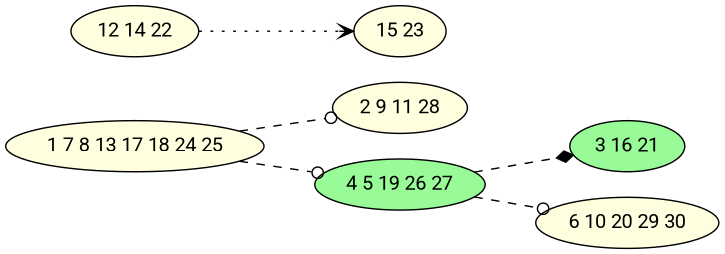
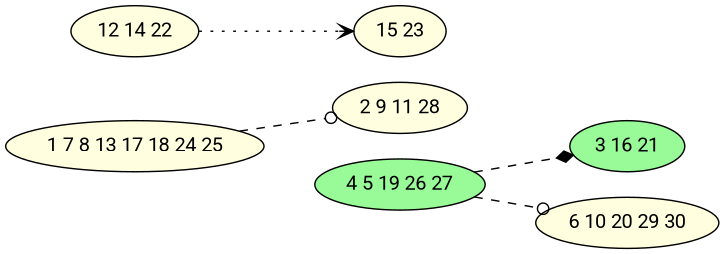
(276, 167) -> none
